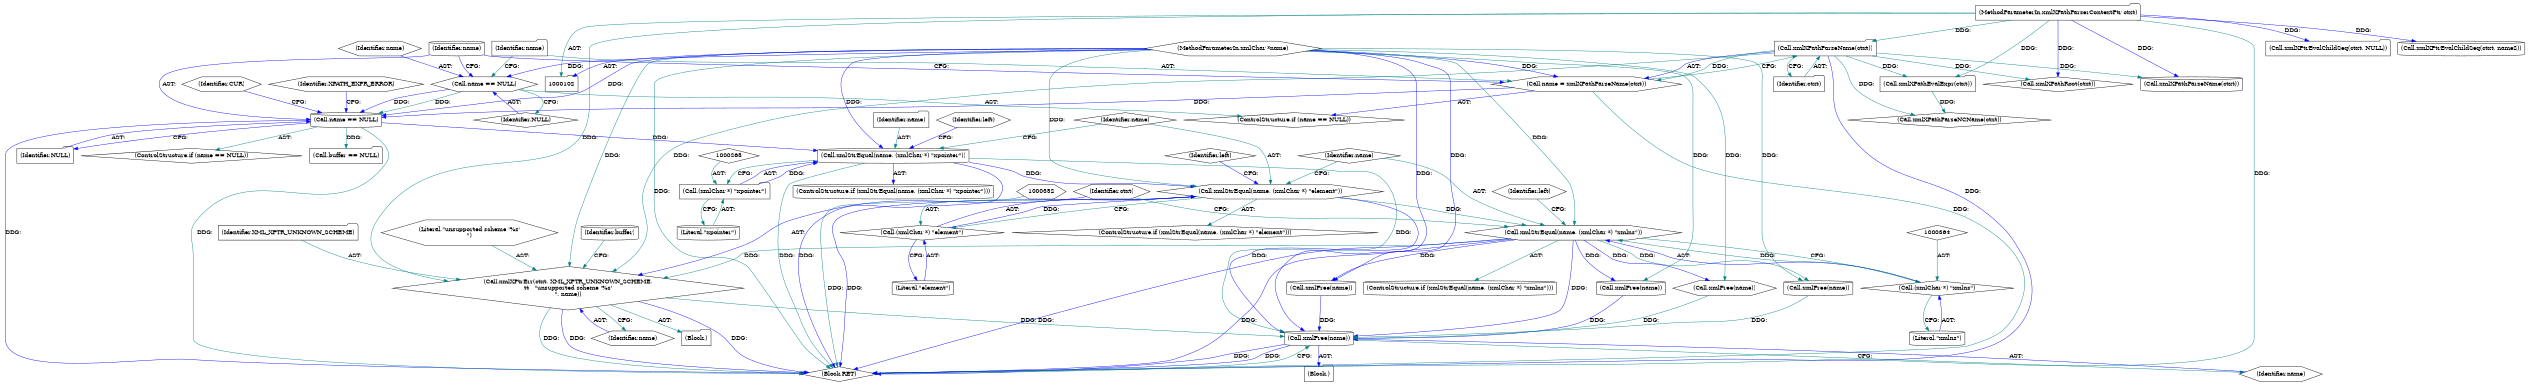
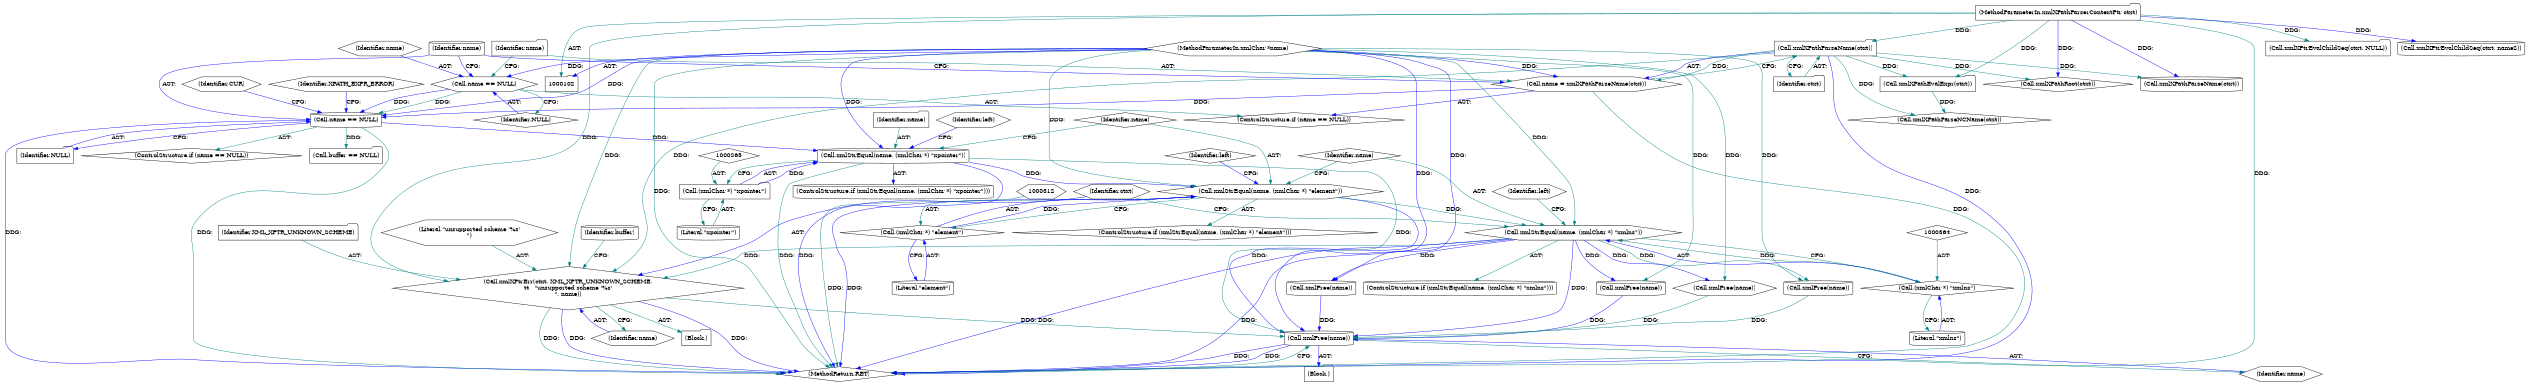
(2248, 26) -> (2248, 26)
(1041, 192) -> (1041, 192)
(839, 374) -> (839, 374)
